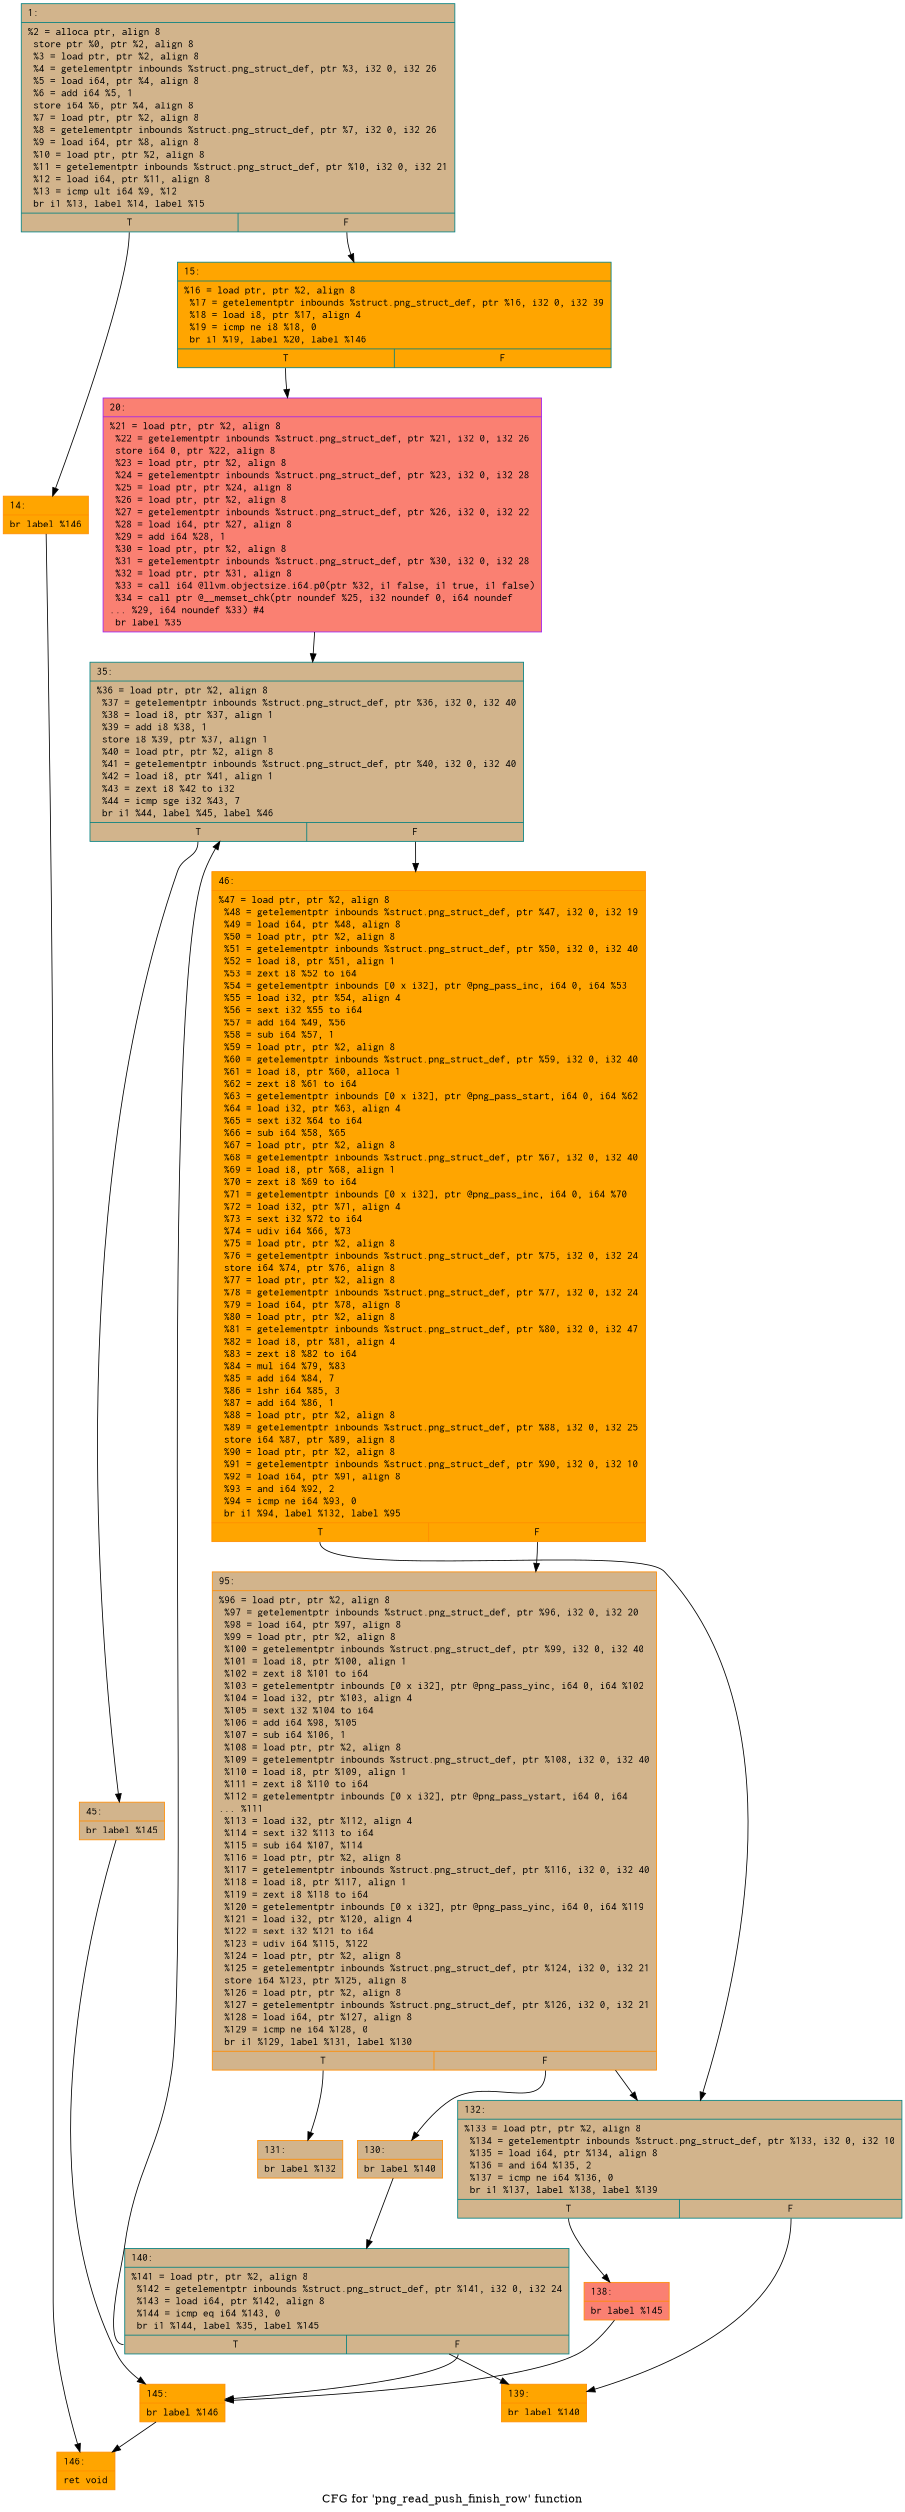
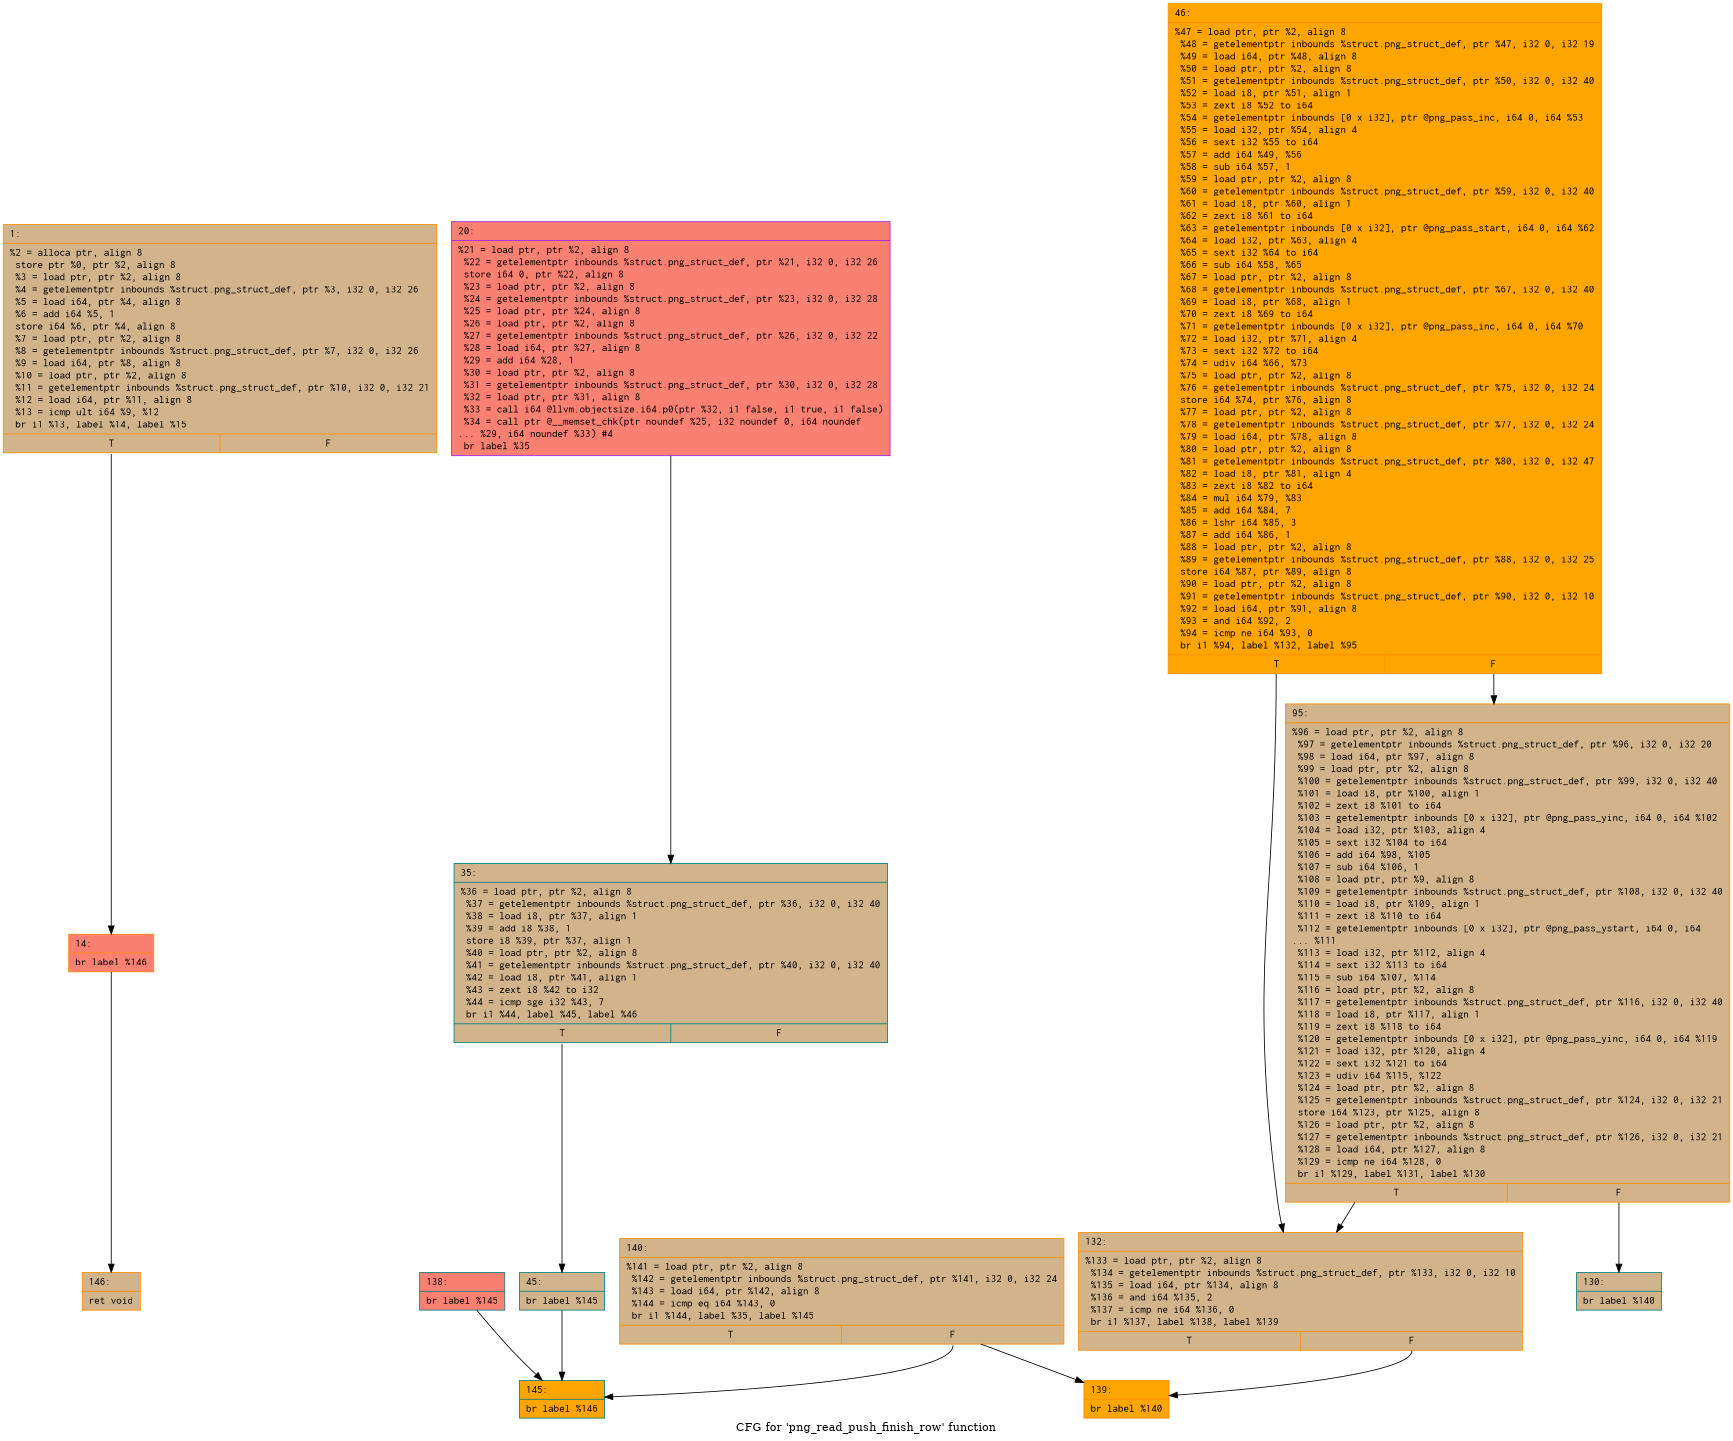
(238, 118) -> (220, 339)
(394, 315) -> none
(46, 515) -> (111, 953)
(416, 853) -> none
(310, 1071) -> (1263, 203)
(178, 1600) -> none
(310, 1747) -> (1383, 879)
(122, 1821) -> (562, 1291)
(300, 2159) -> none
(400, 2159) -> (1619, 1291)
(680, 2159) -> (1301, 1291)
(381, 2209) -> none
(583, 2249) -> none
(347, 2301) -> (842, 1291)
(627, 2301) -> (462, 1291)
(182, 2403) -> (562, 1399)
(138, 2435) -> none
(86, 2471) -> (111, 1291)
